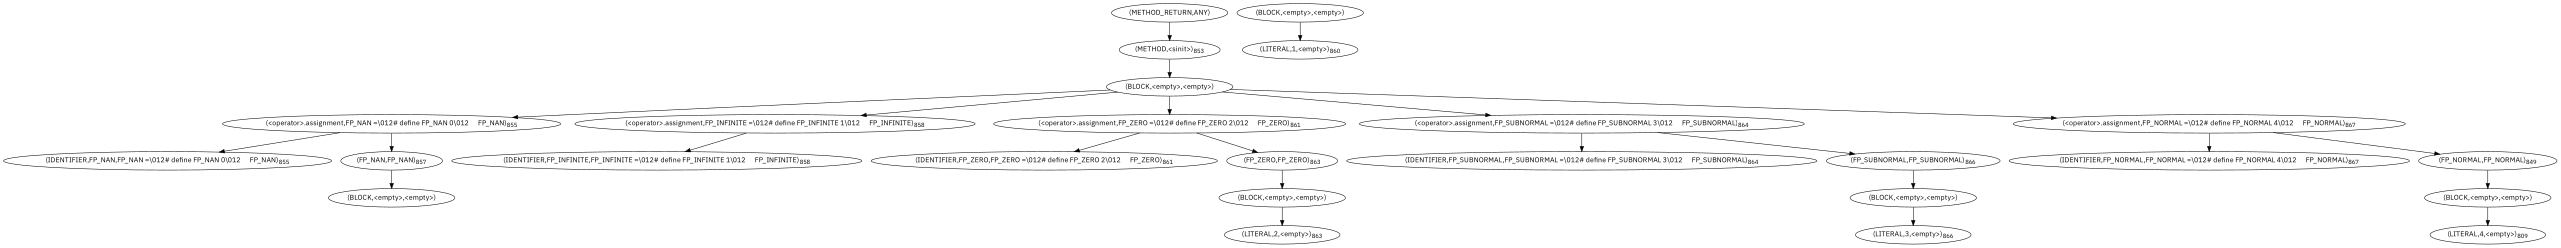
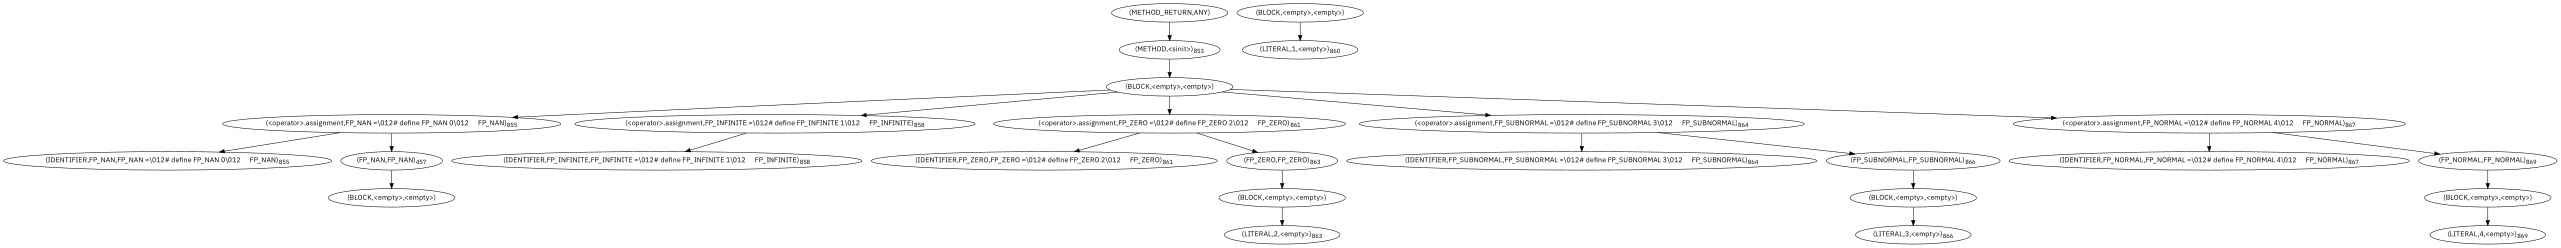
(421, 160) -> (421, 160)
(2531, 160) -> (2531, 160)
(2523, 234) -> (2523, 234)
